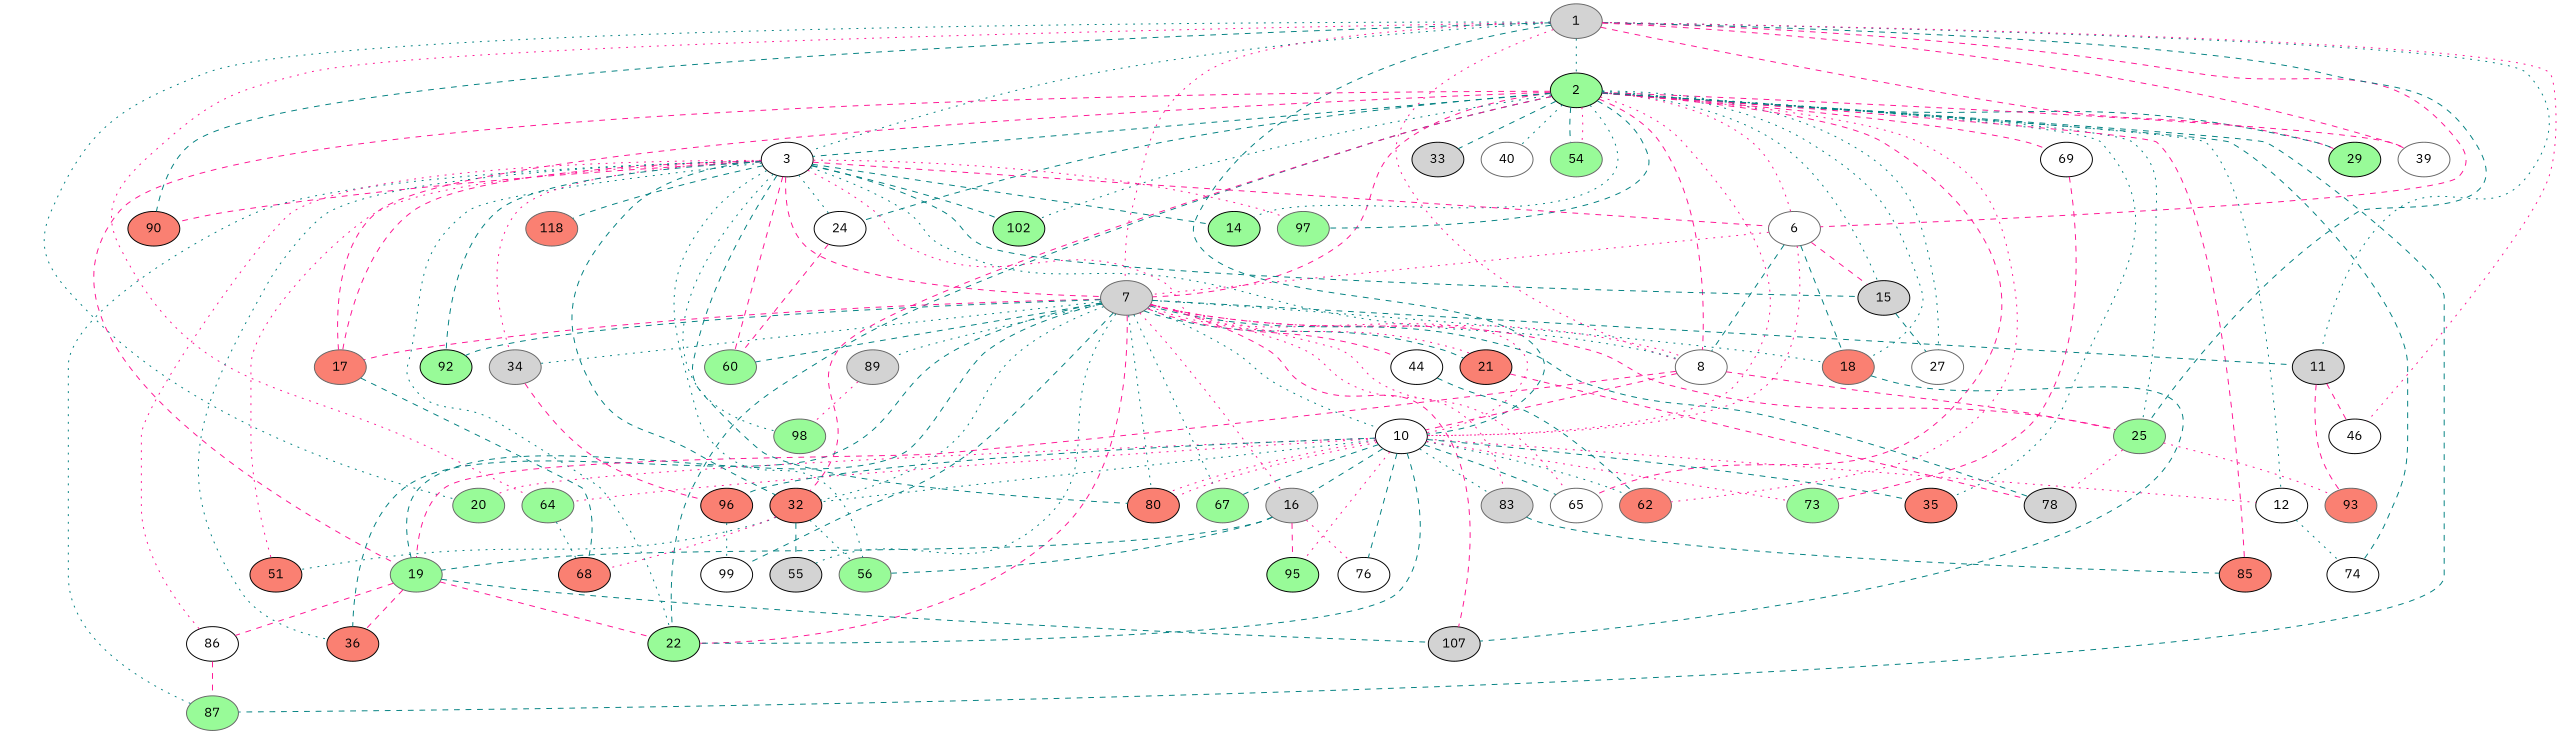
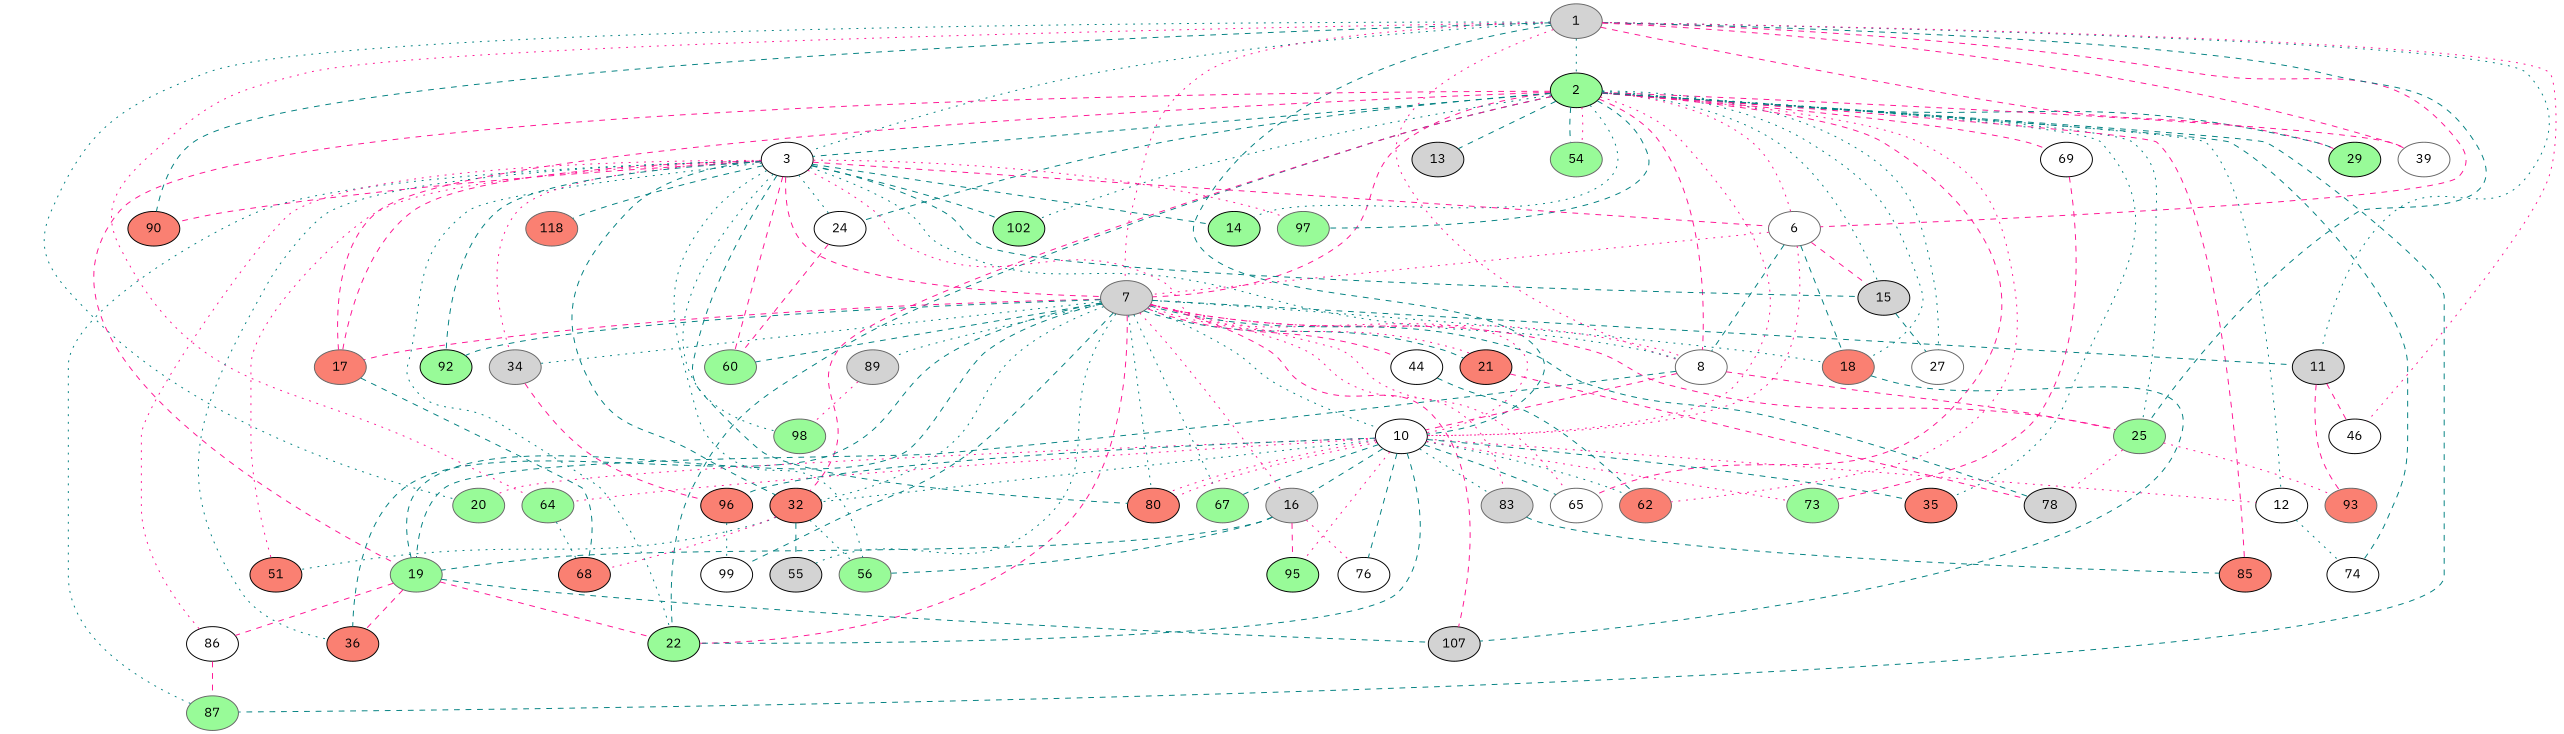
(1438, 160) -> (1438, 160)
(1507, 160) -> none
(1022, 446) -> (1022, 446)
